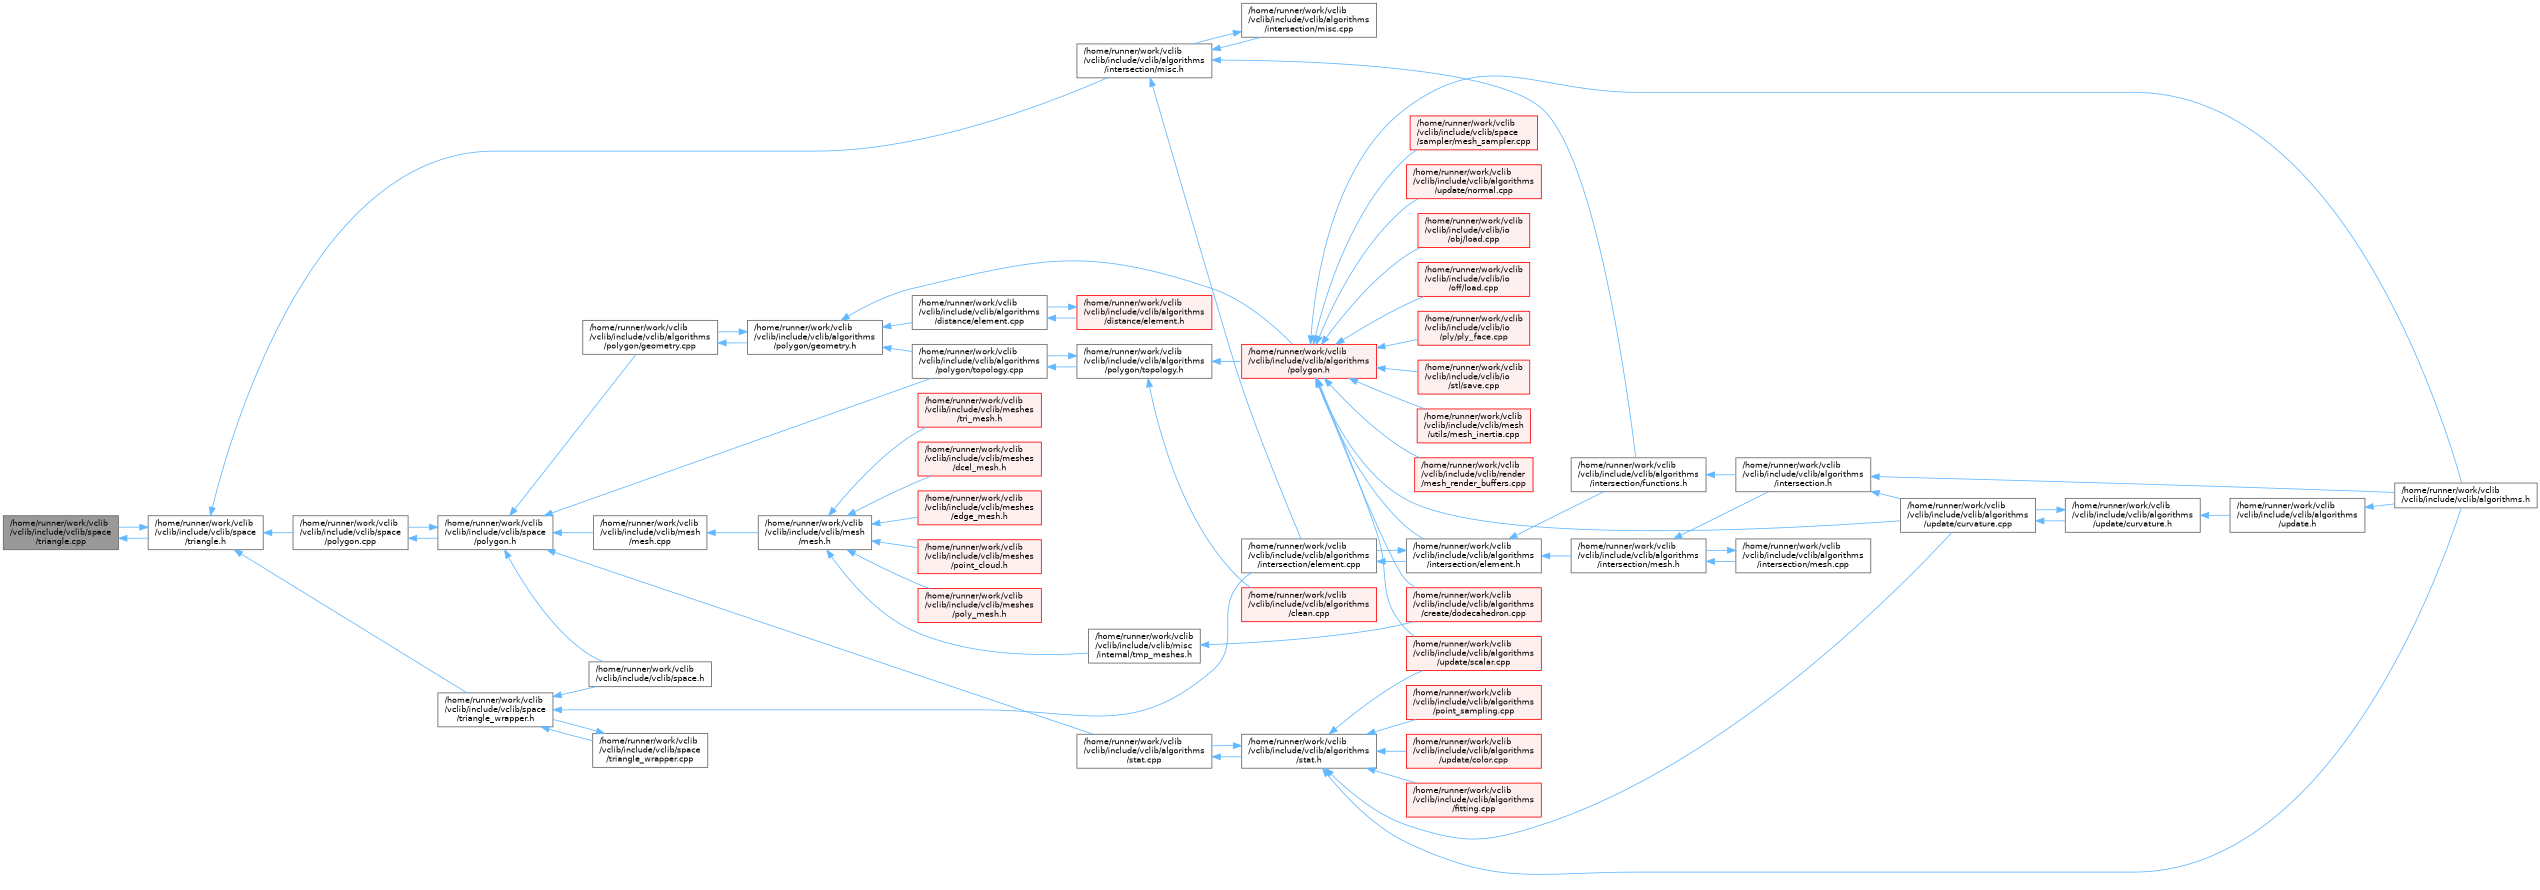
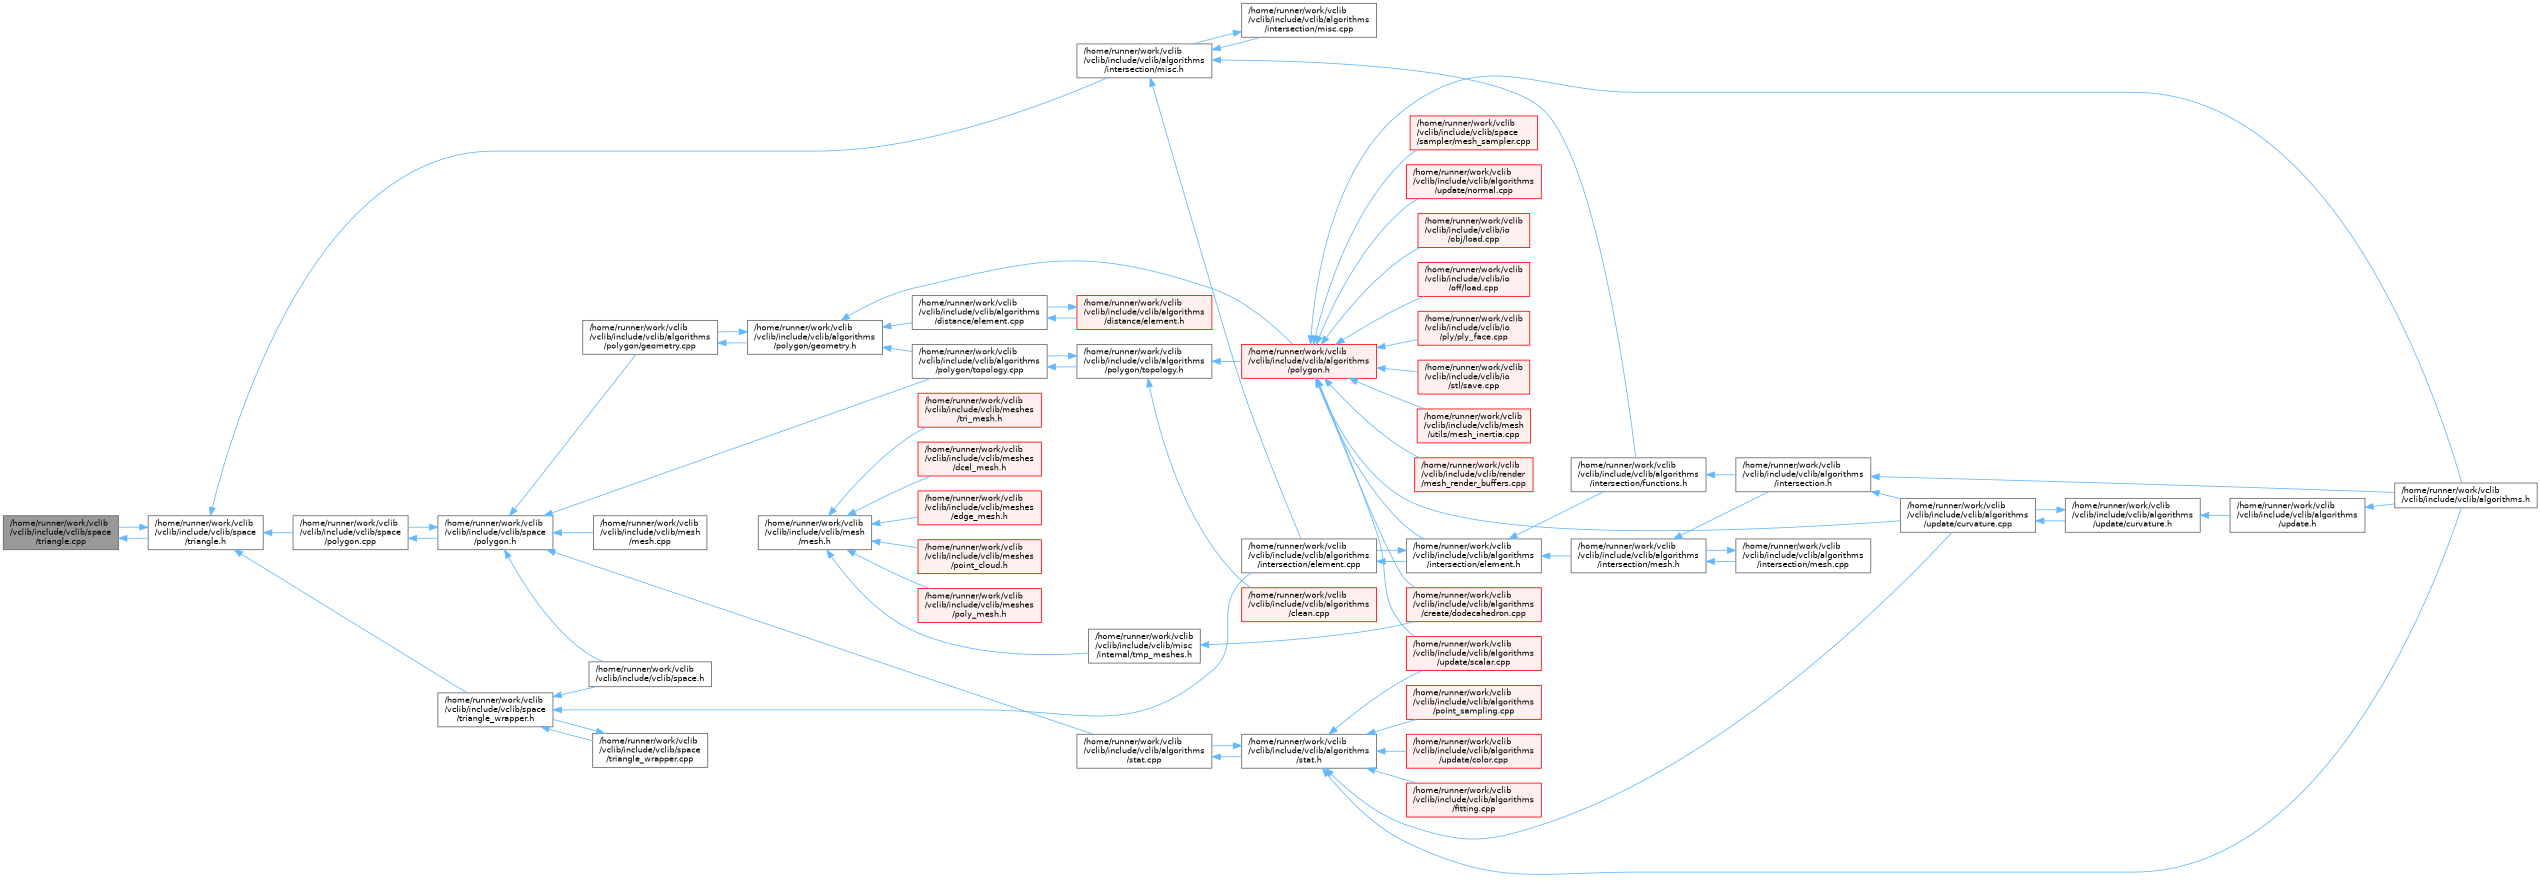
(737, 533) -> none
